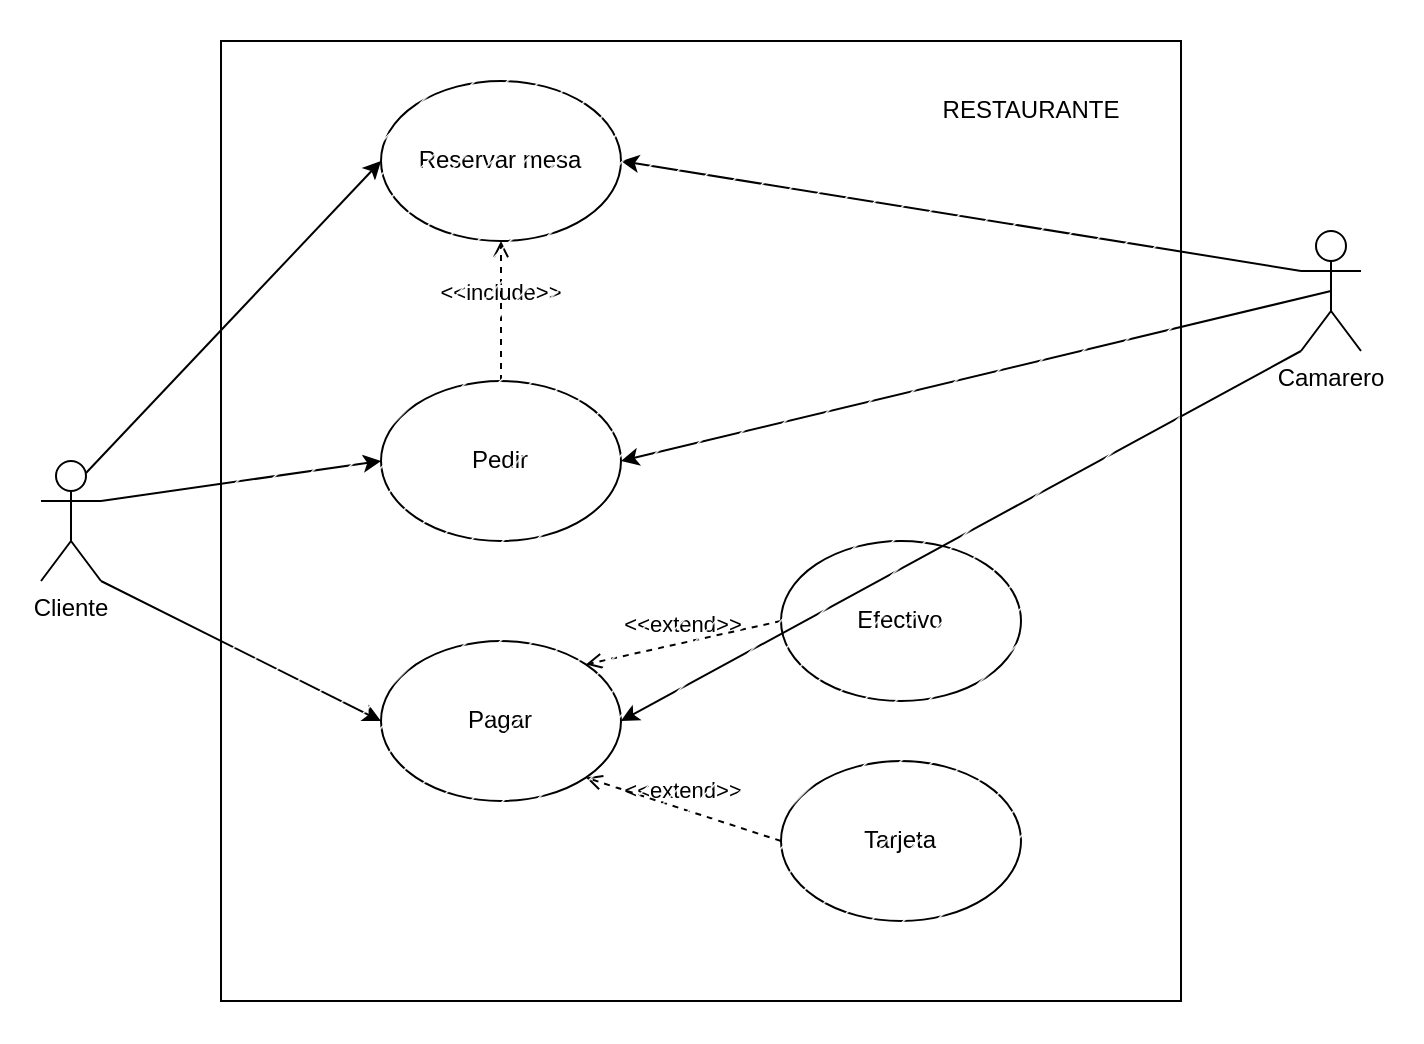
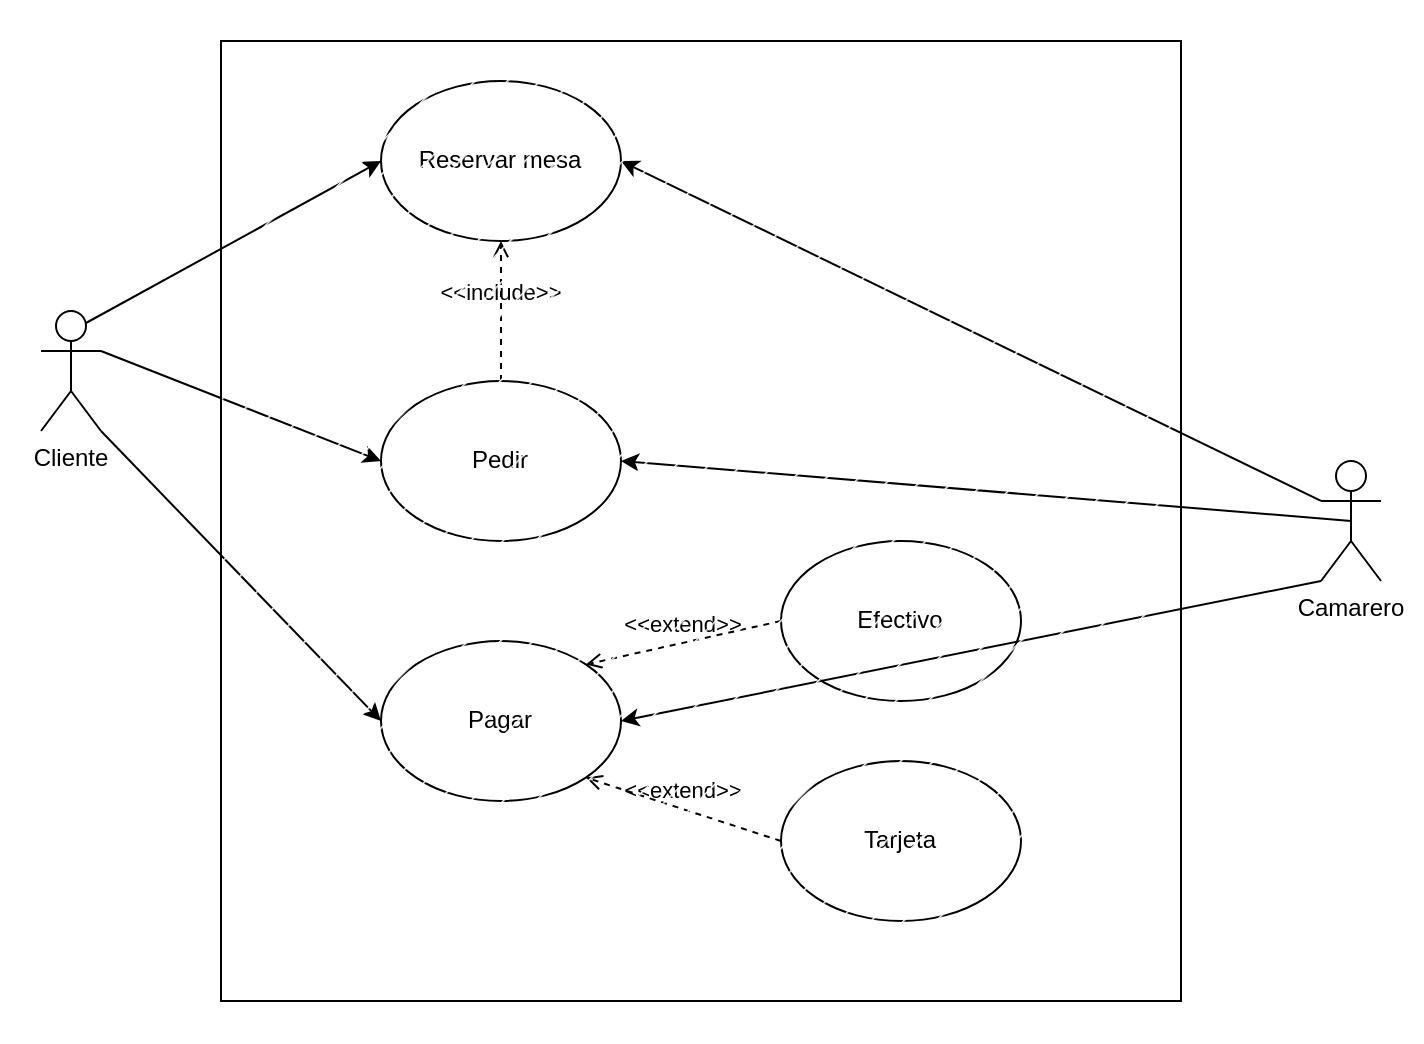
(1031, 111) -> none
(1331, 291) -> (1351, 521)
(71, 521) -> (71, 371)
